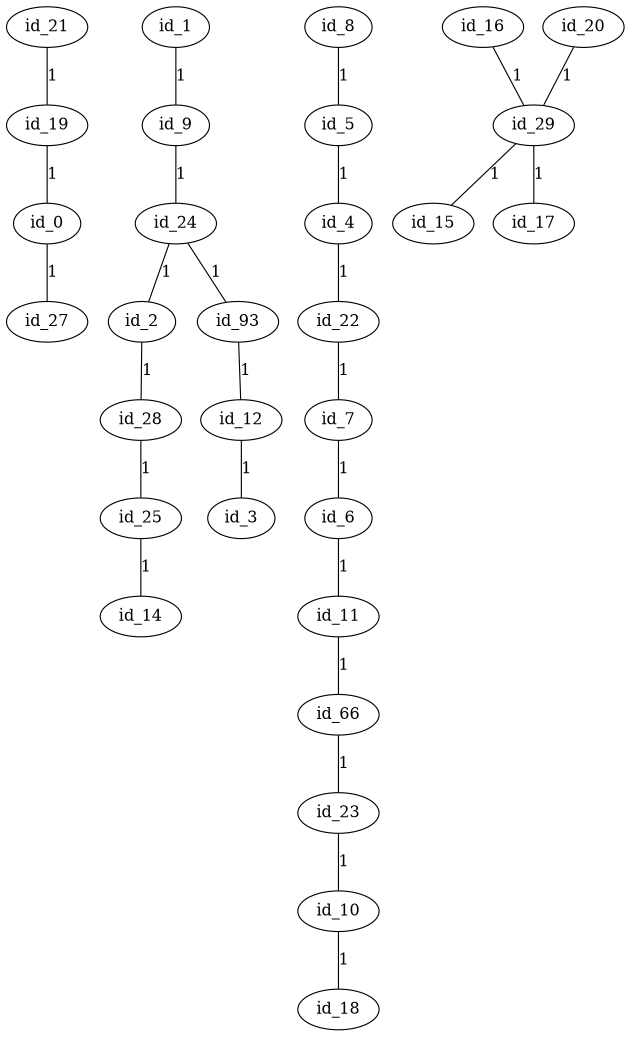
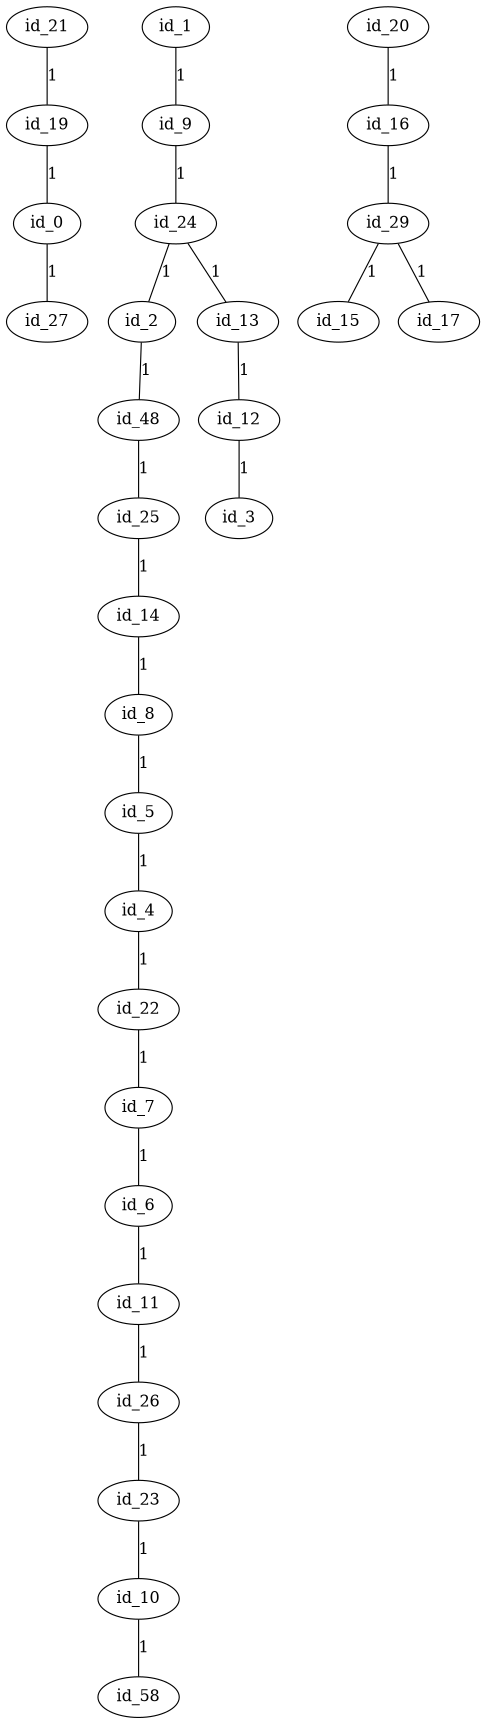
(559, 76) -> (388, 76)
(238, 322) -> (238, 322)
(141, 420) -> (139, 420)
none -> (139, 666)
(338, 715) -> (139, 1402)
(338, 1009) -> (139, 1697)
